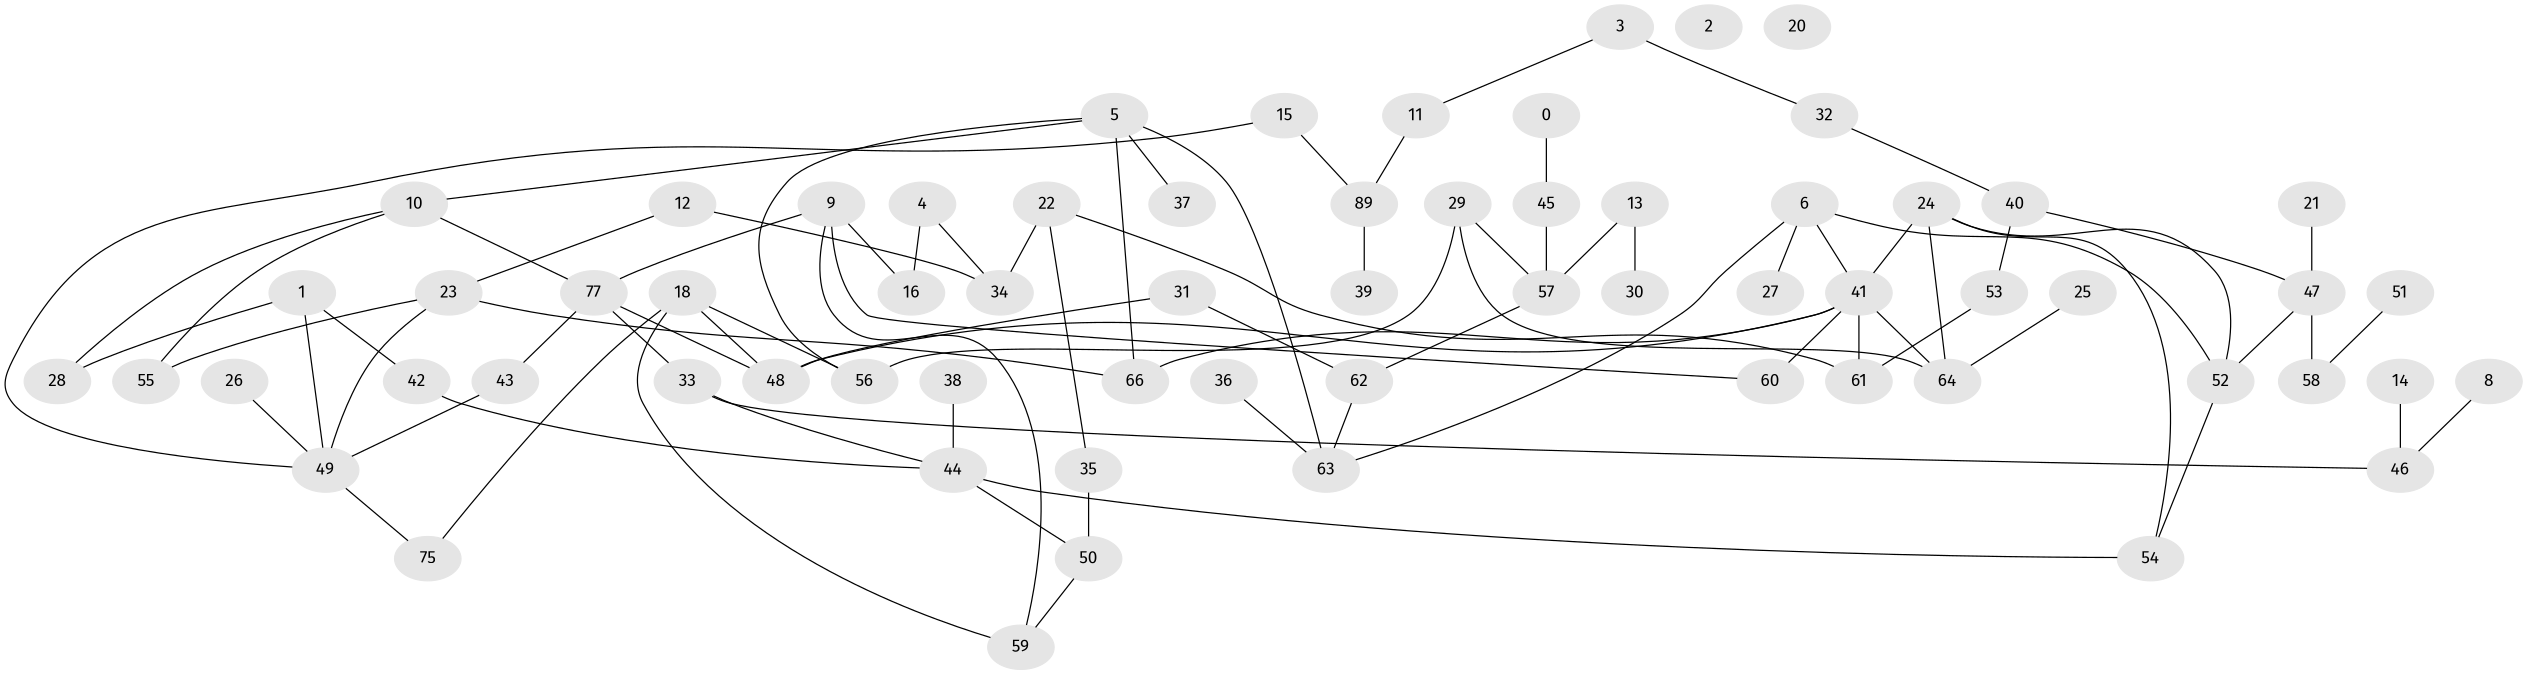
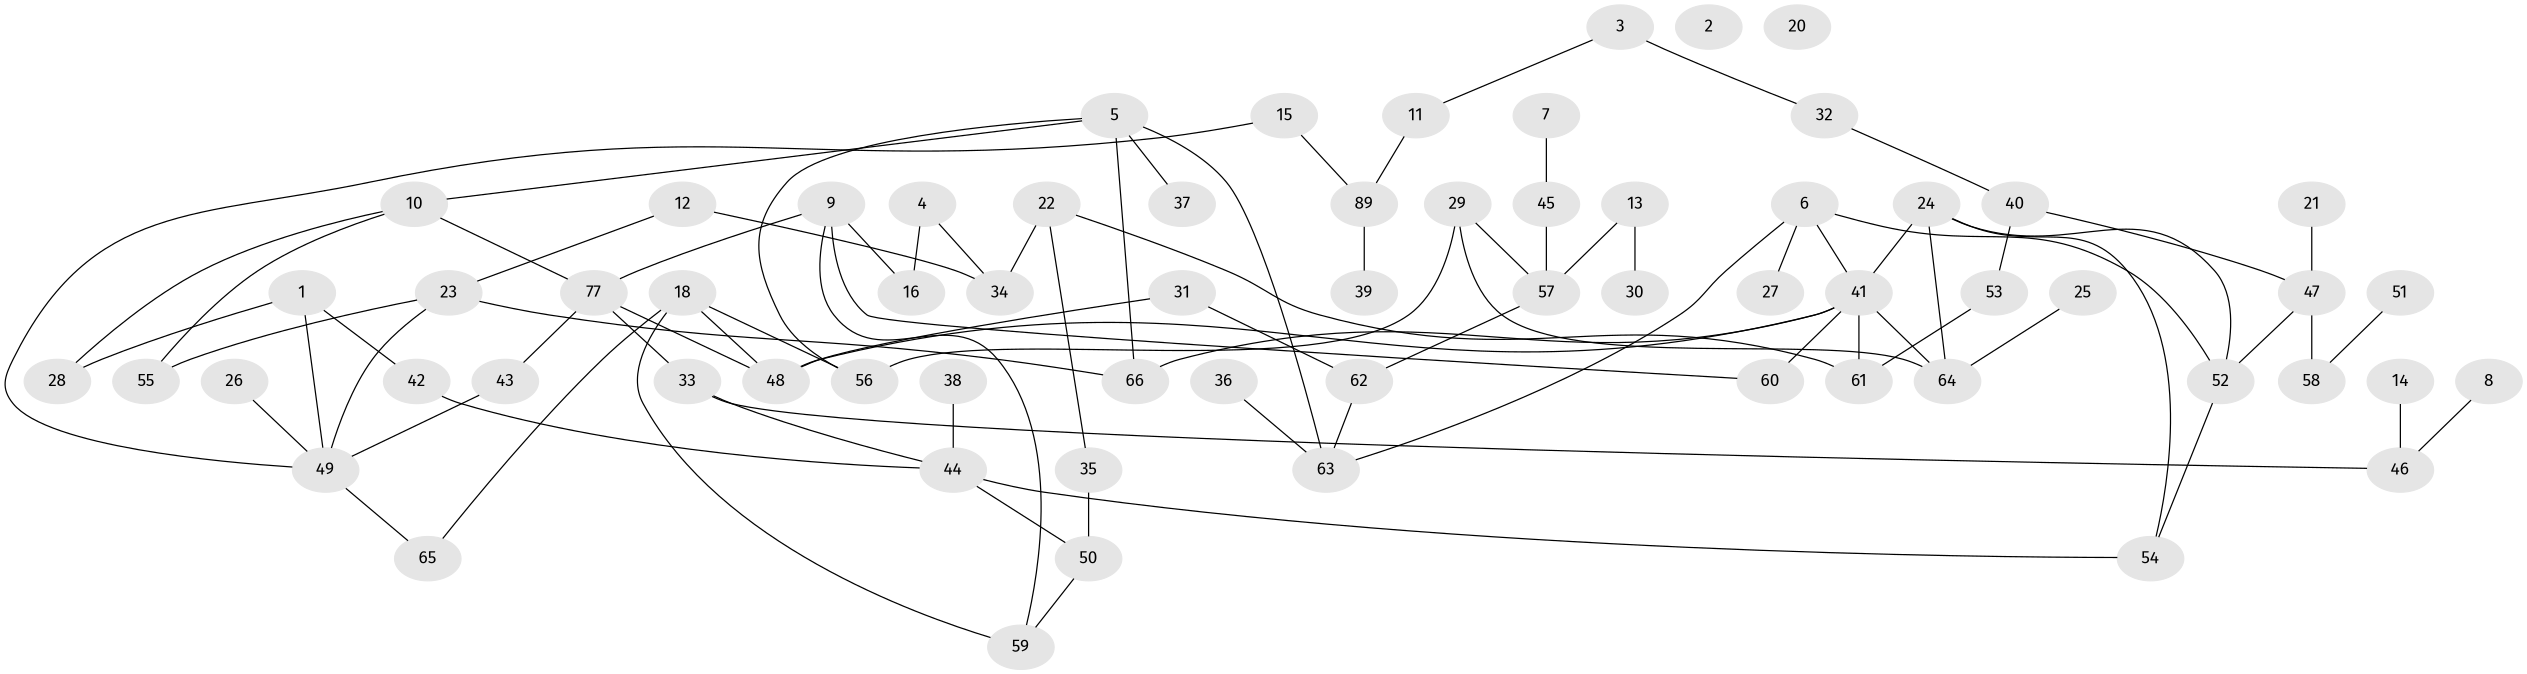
(1546, 116) -> (1546, 116)
(428, 559) -> (428, 559)
